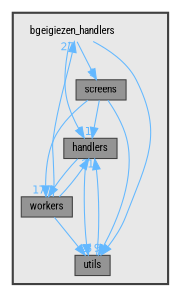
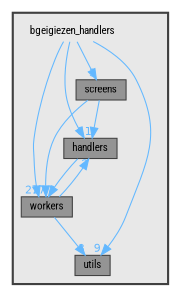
(56, 124) -> (39, 112)
(128, 173) -> none
(84, 202) -> none
(99, 212) -> none
